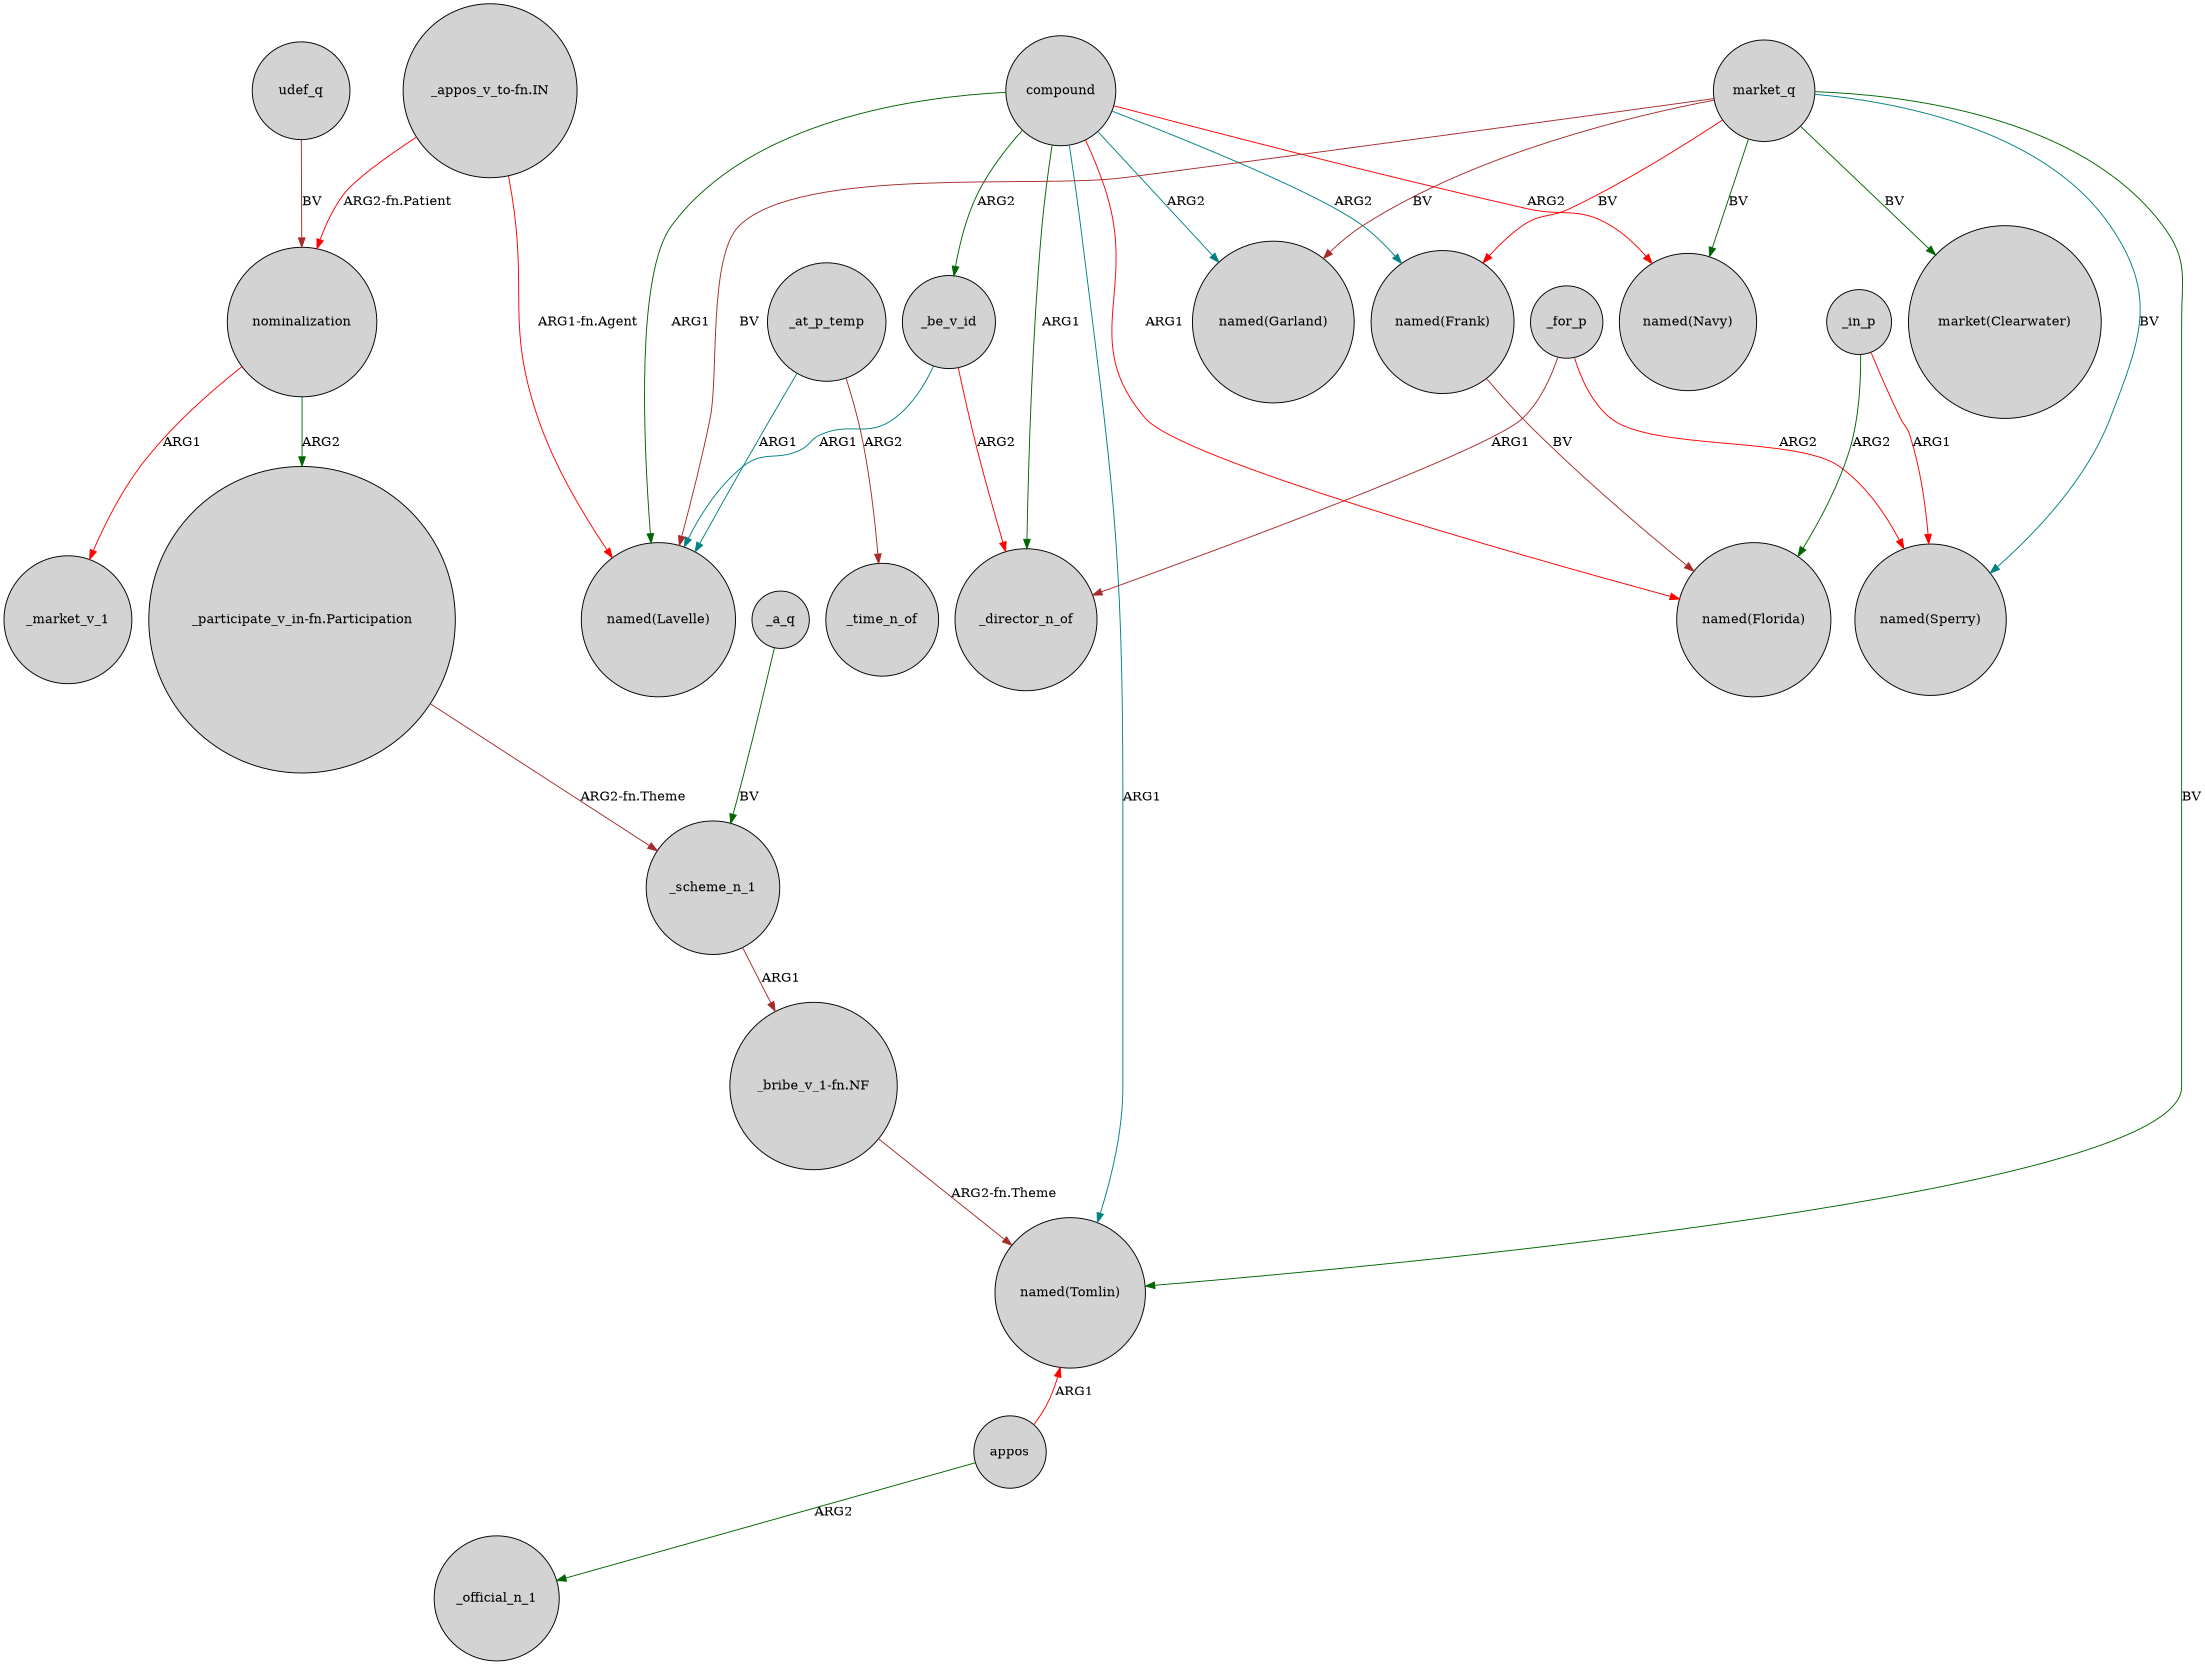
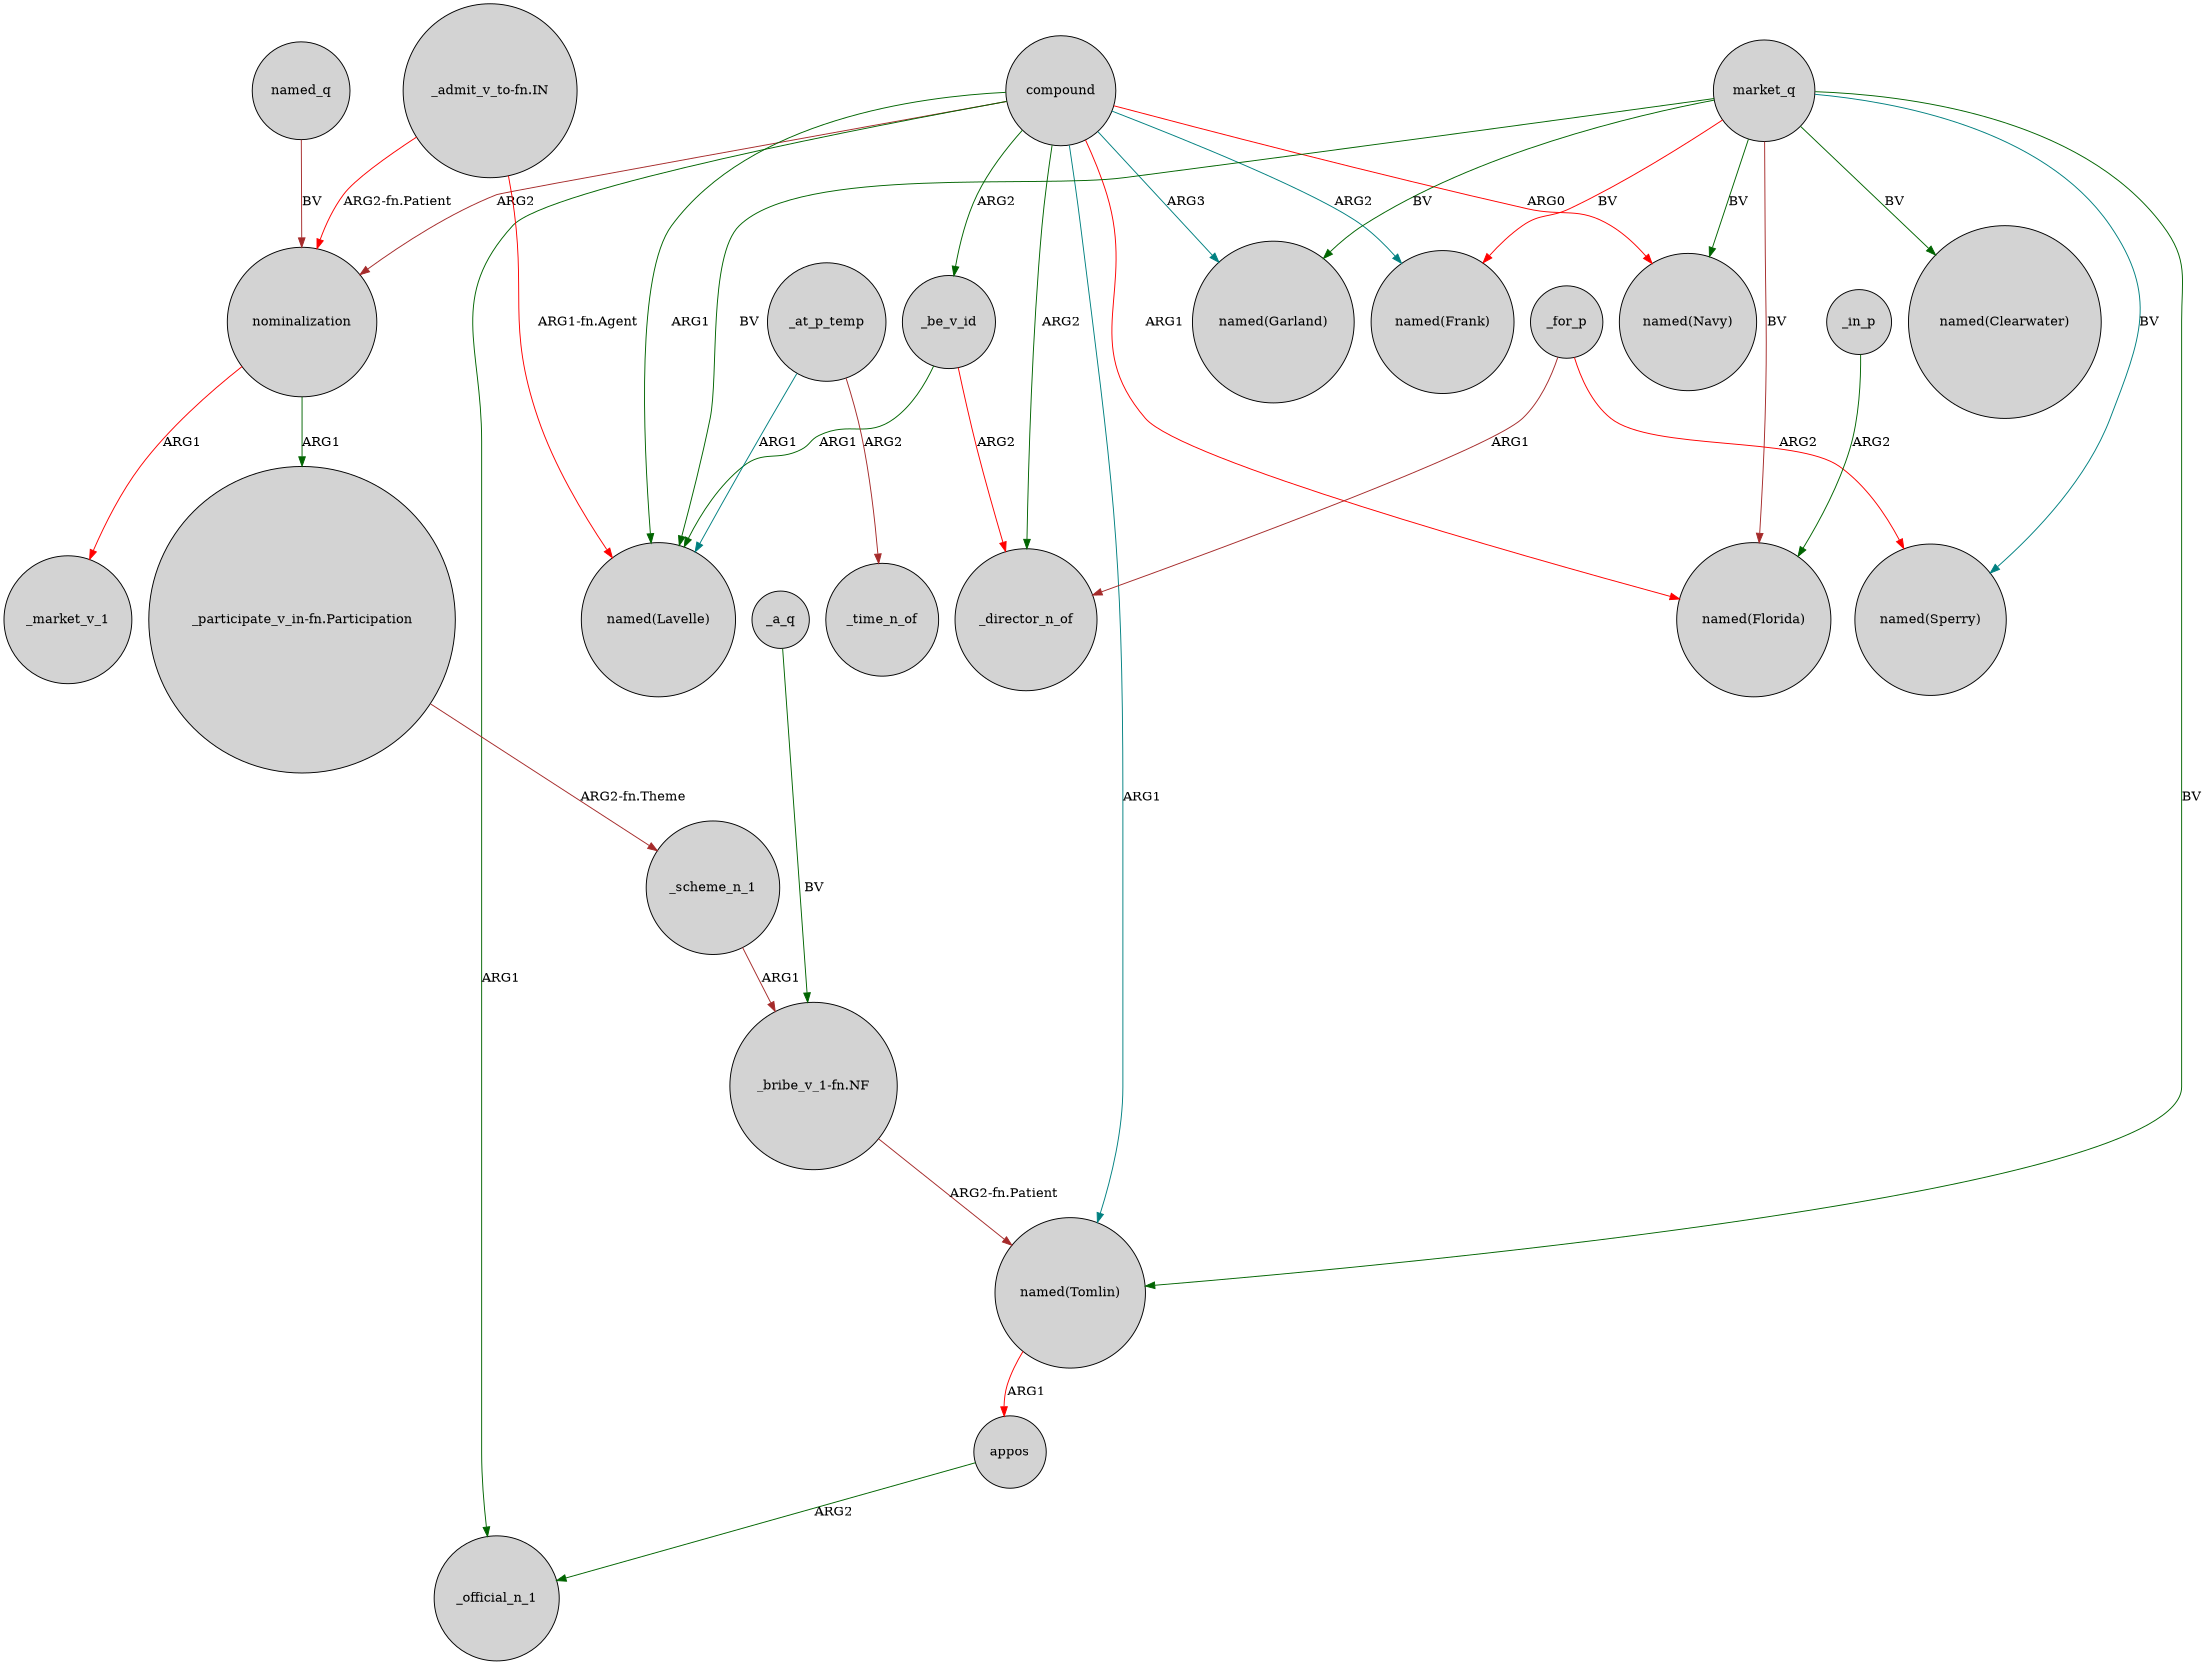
(301, 91) -> (301, 91)
(490, 91) -> (490, 91)
(1513, 154) -> (1513, 154)
none -> (678, 161)
(1066, 181) -> (1066, 181)
(1186, 202) -> (1186, 202)
(1546, 202) -> (1546, 202)
(1061, 322) -> (1061, 322)
(2005, 322) -> (2005, 322)
(1911, 440) -> none
(321, 442) -> (321, 442)
(807, 445) -> (807, 445)
(1583, 476) -> (1766, 337)
none -> (482, 615)
(754, 731) -> (795, 821)
(1004, 1194) -> (1004, 1194)
(1048, 1402) -> (1010, 1378)
